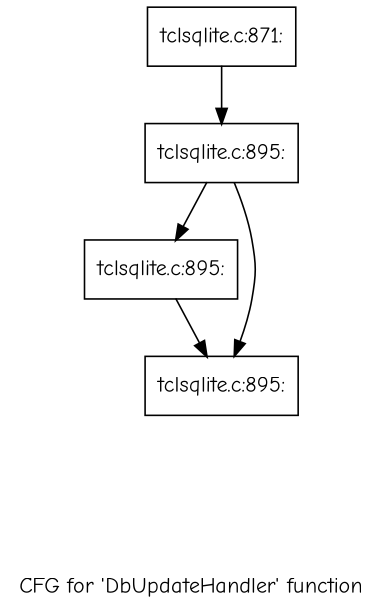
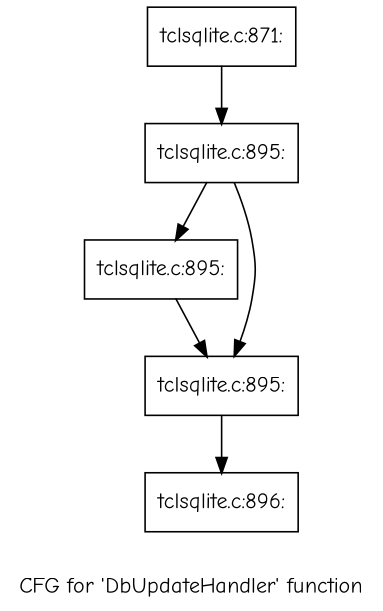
none -> (222, 502)
